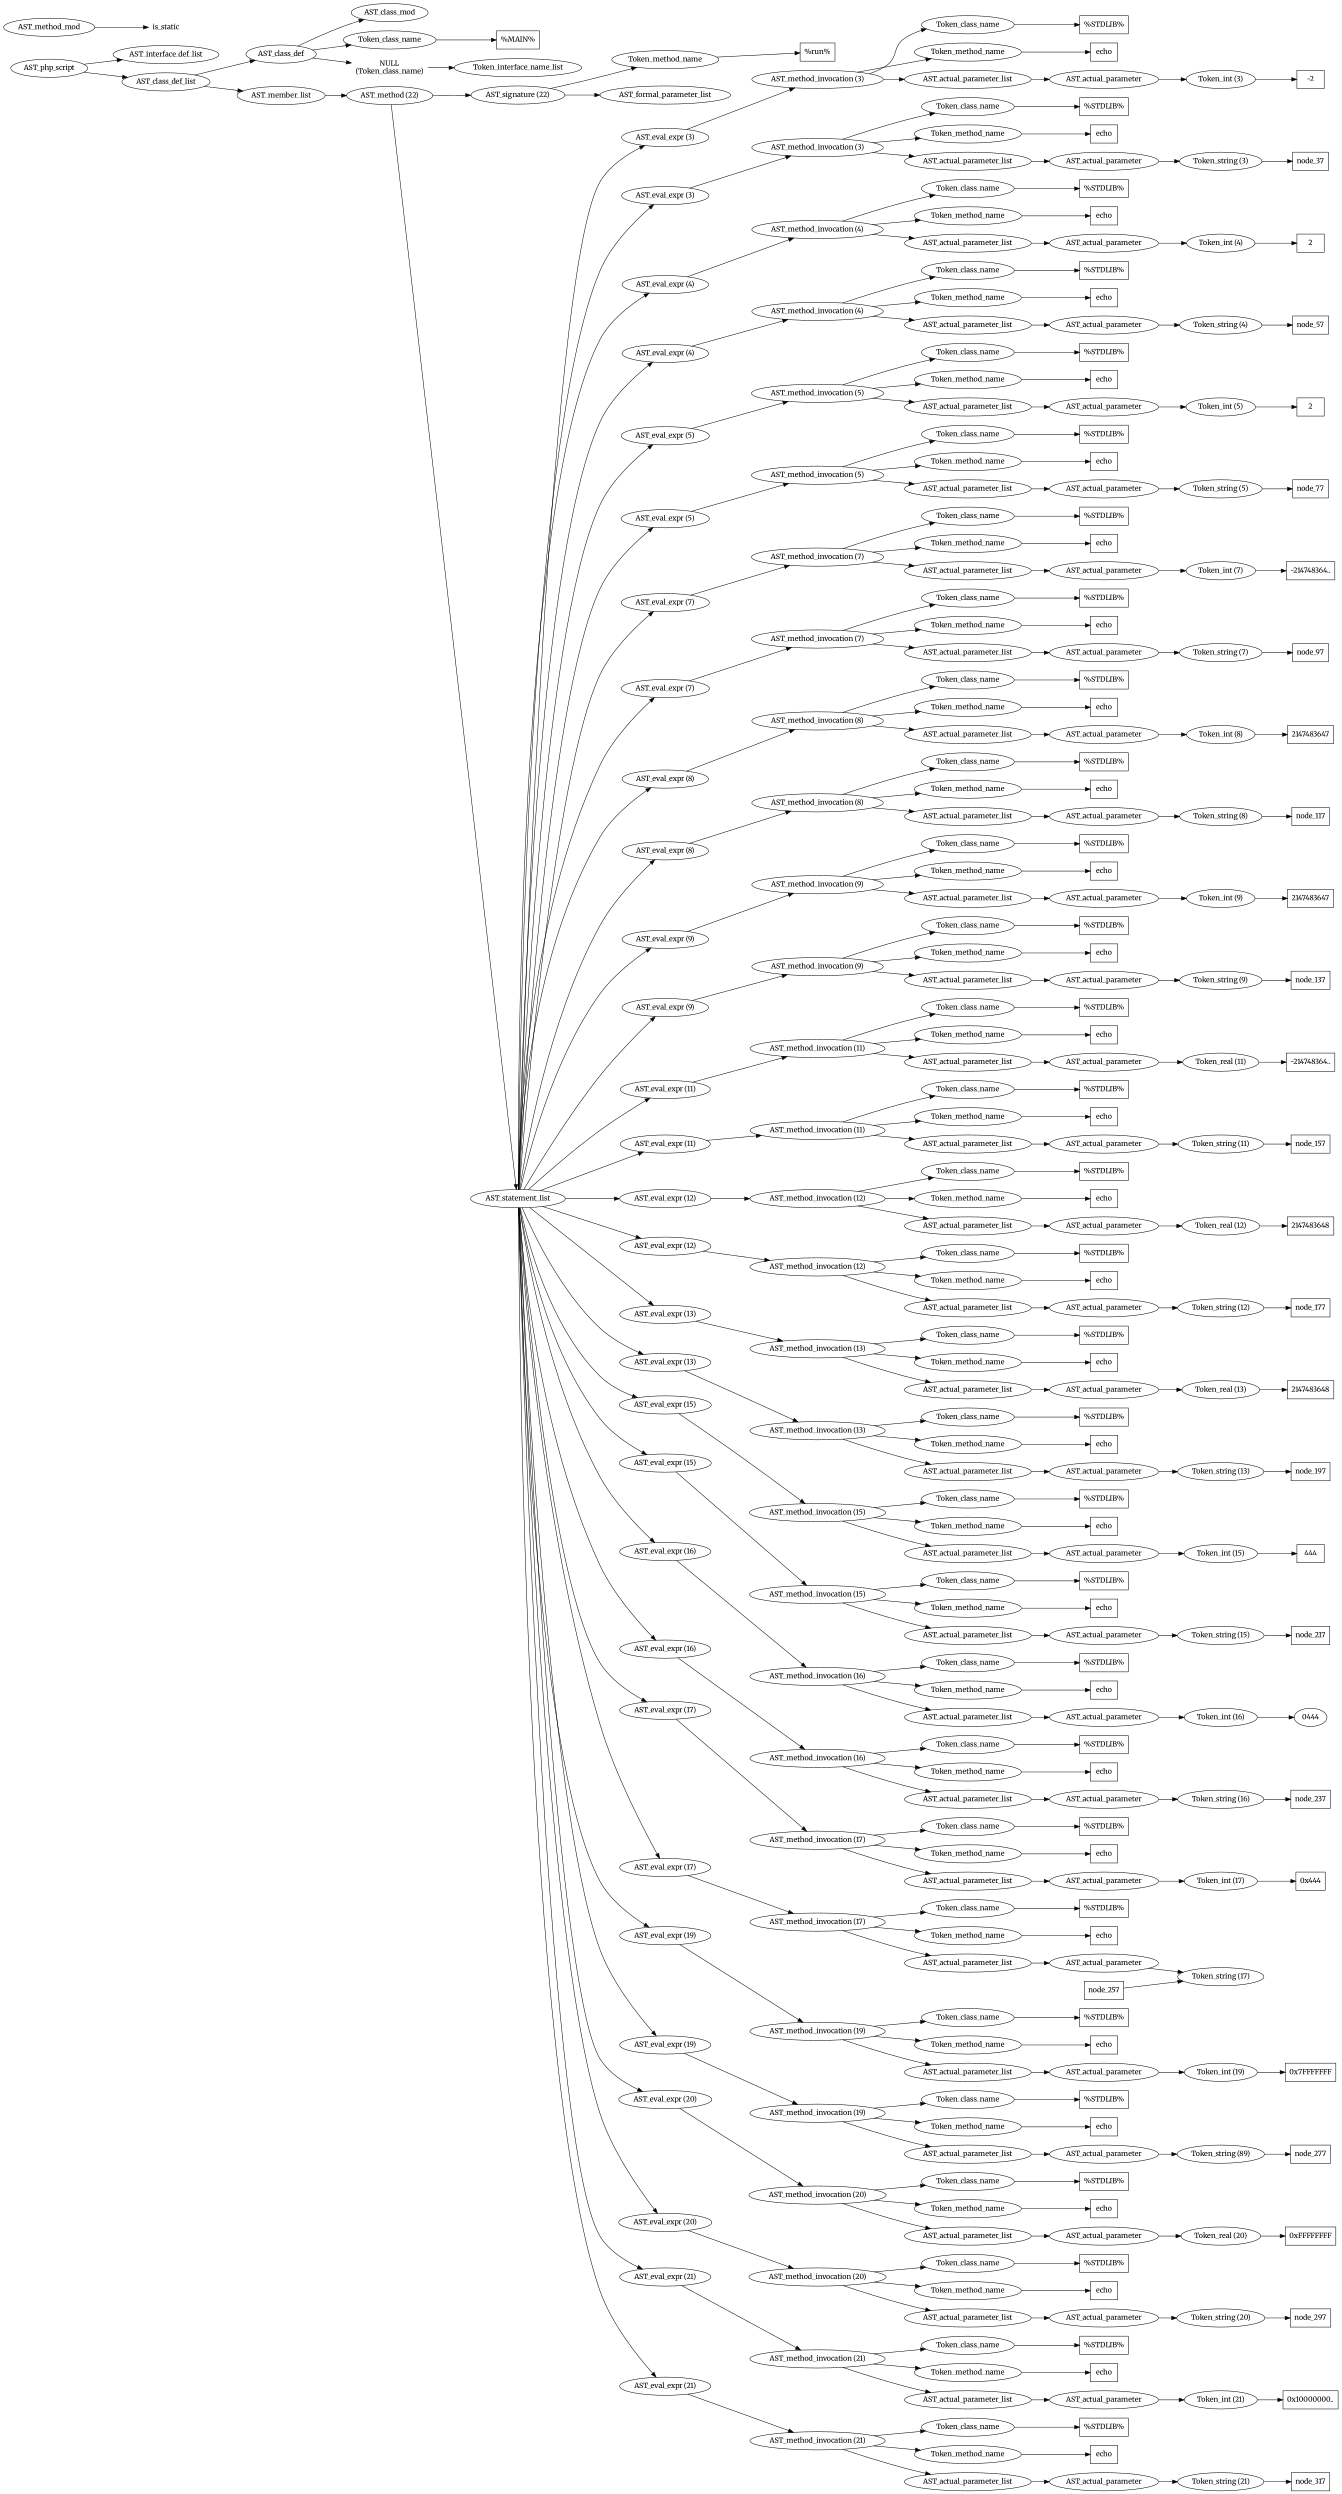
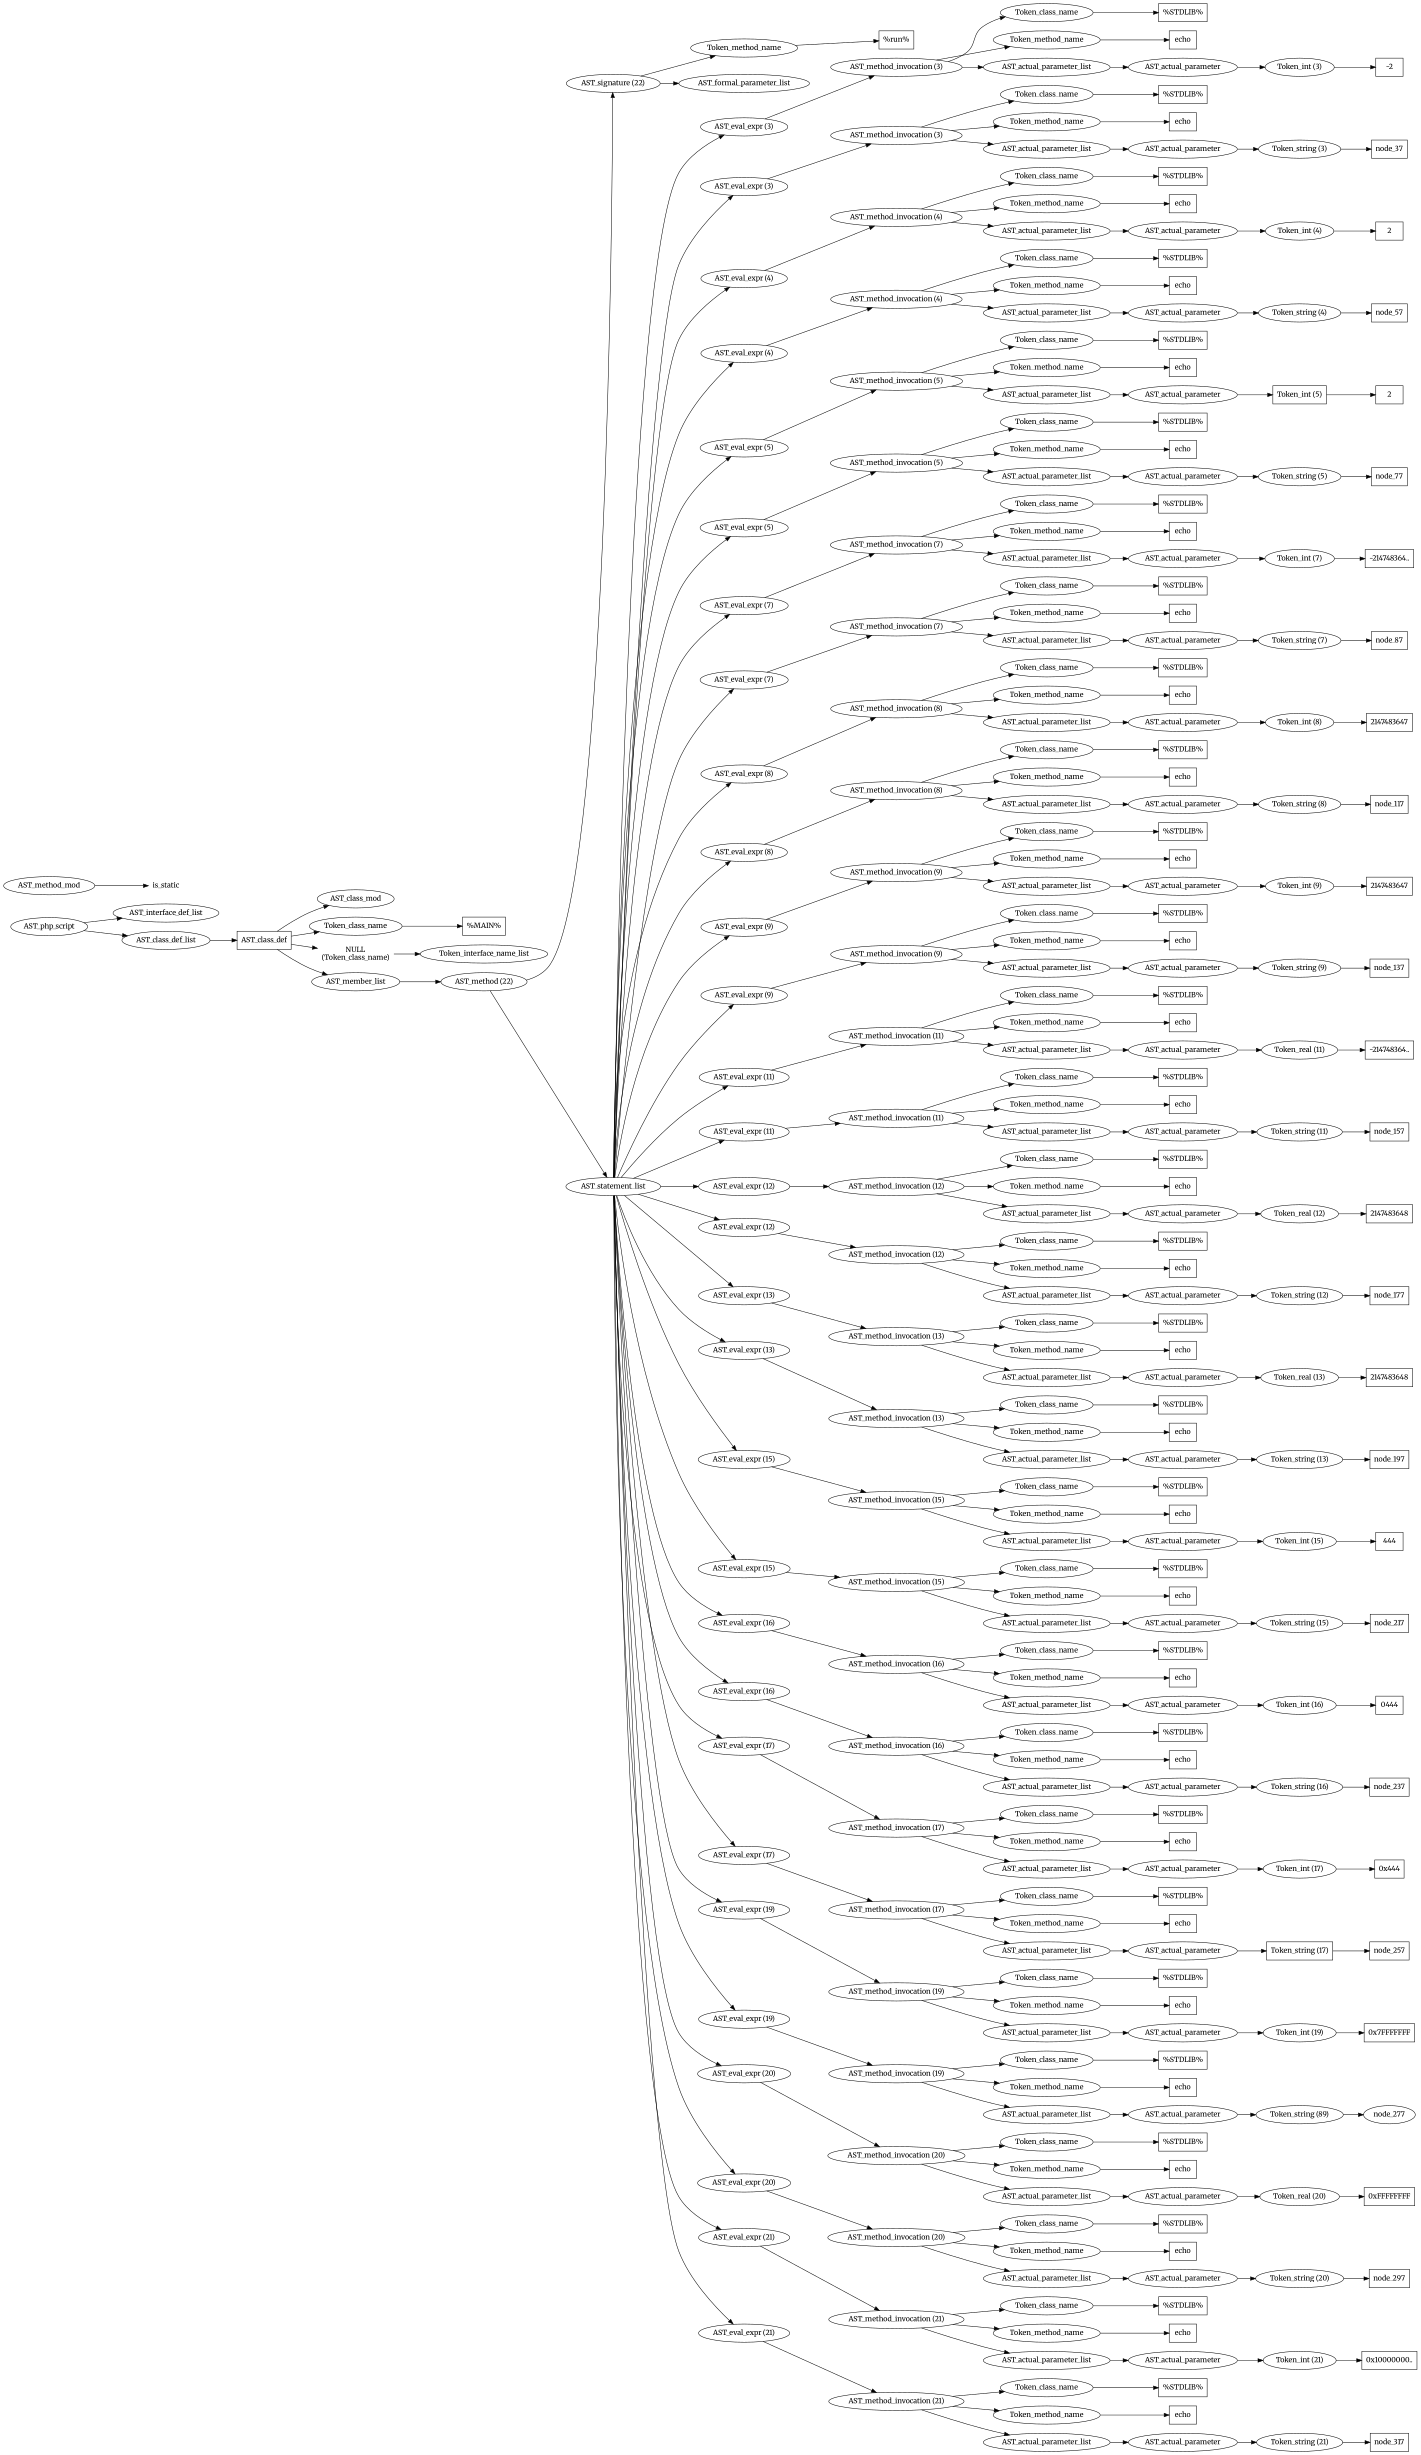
(281, 54) -> (264, 940)
(221, 88) -> (299, 963)
(1221, 407) -> (1300, 395)
(1311, 653) -> (1389, 641)
(1311, 1717) -> (1389, 1705)
(1221, 1977) -> (1300, 1951)
(1151, 1985) -> (1349, 1951)
(1311, 2154) -> (1389, 2115)
